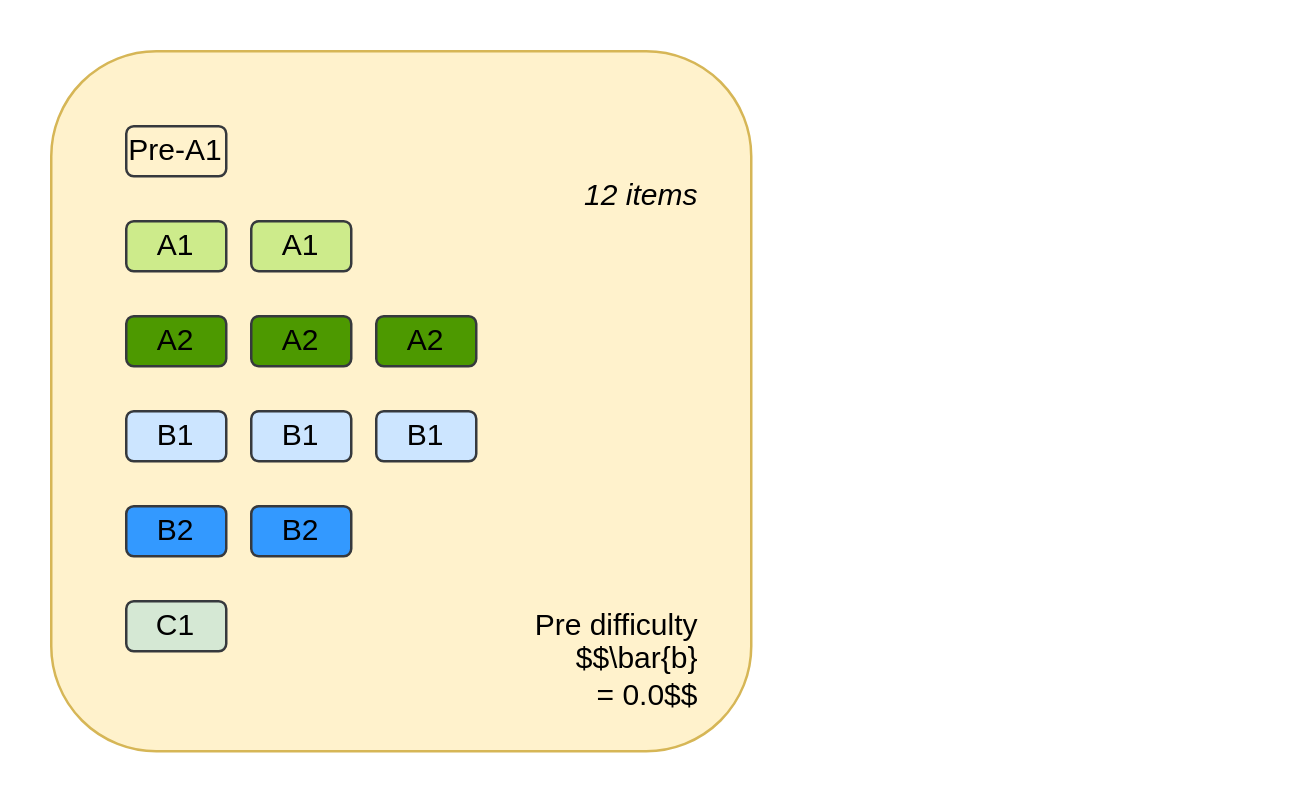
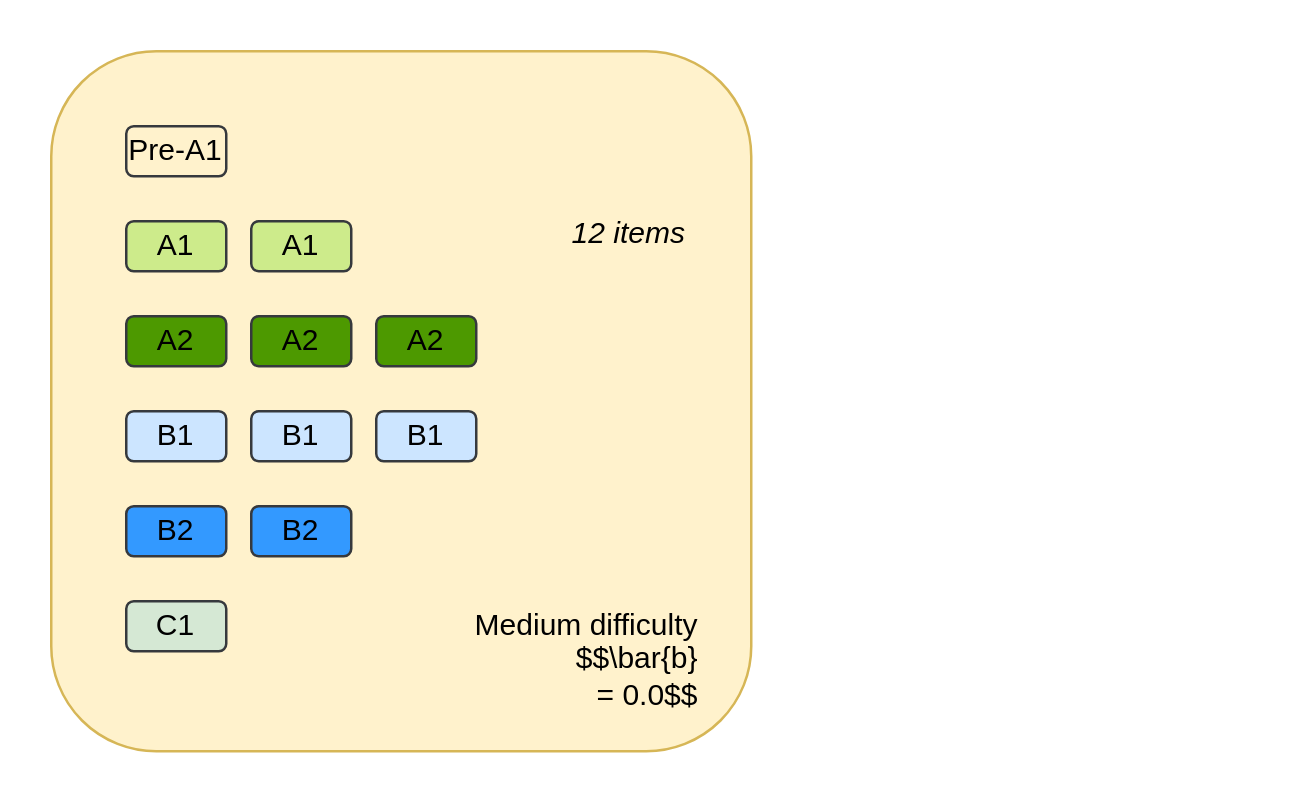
(604, 196) -> (591, 234)
(597, 626) -> (575, 626)
